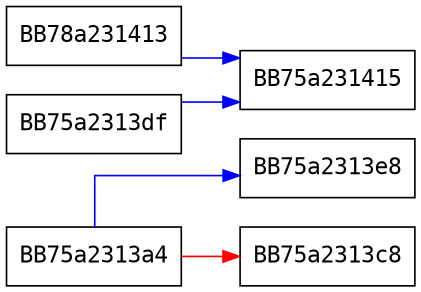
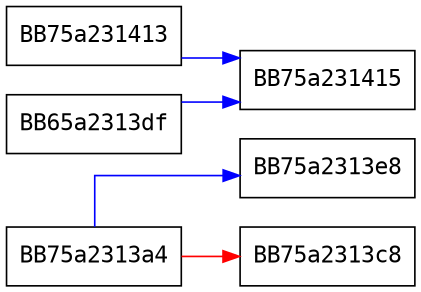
(94, 36) -> (94, 36)
(94, 124) -> (94, 124)
